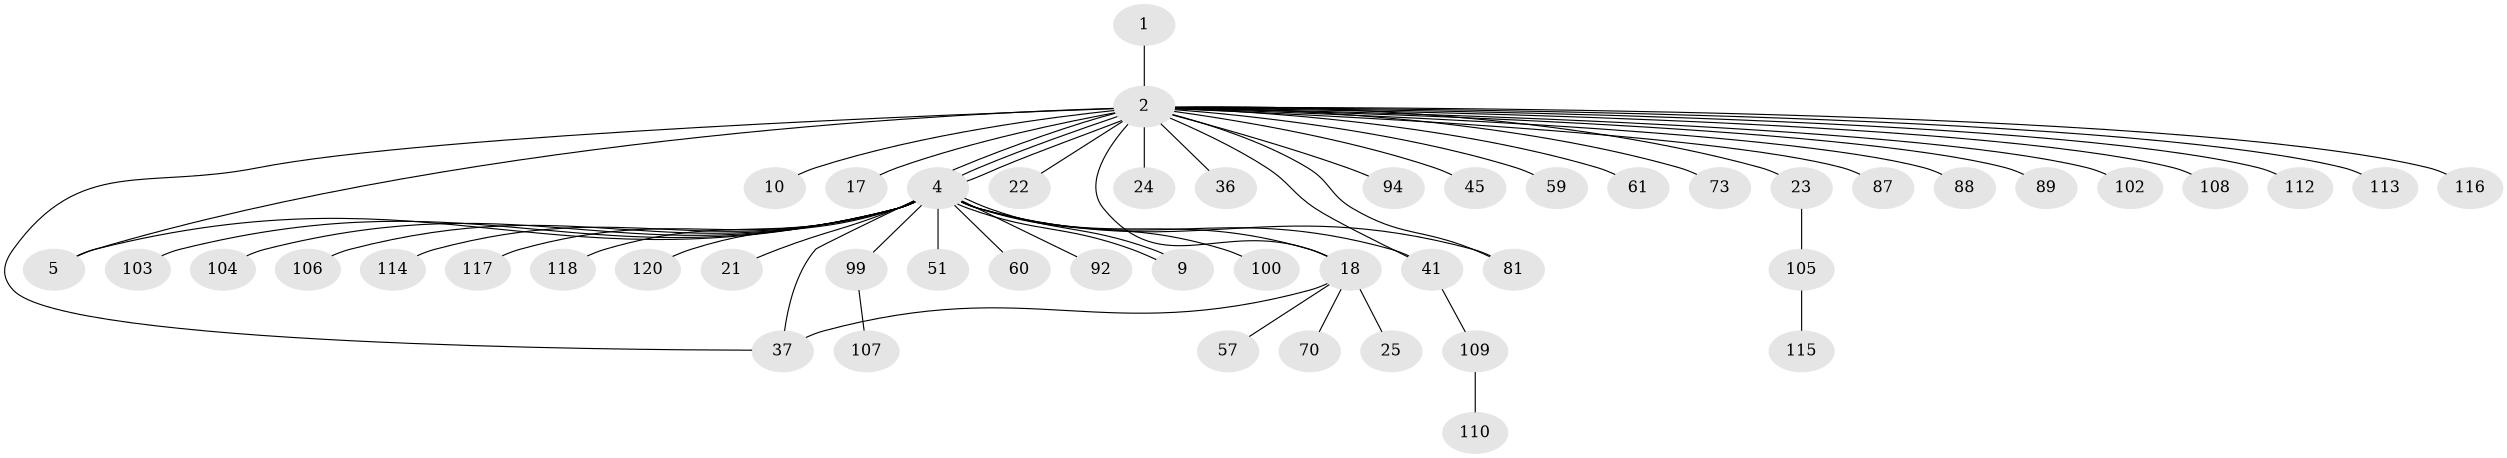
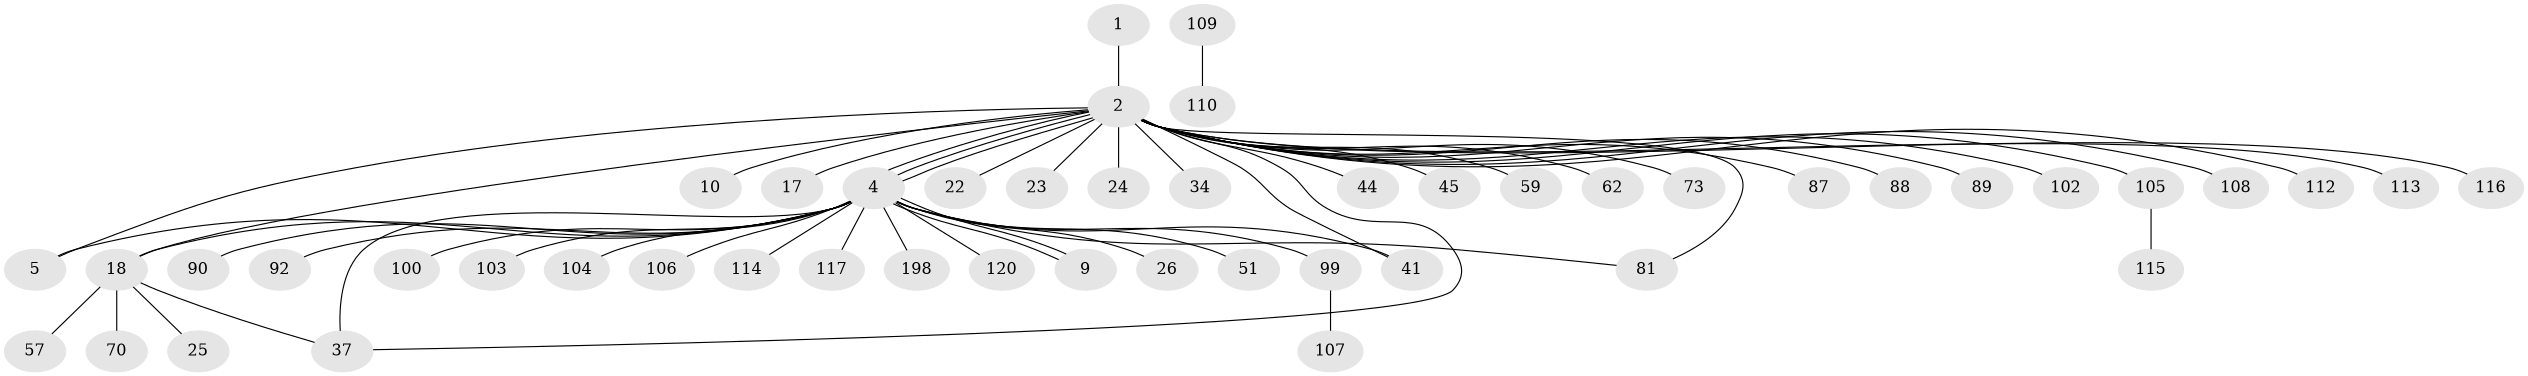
(1226, 188) -> (1200, 188)
(1394, 188) -> (1368, 188)
(1638, 188) -> (1613, 188)
(1802, 229) -> (1634, 148)
(563, 270) -> (917, 270)
(732, 270) -> (1167, 270)
(1020, 270) -> (198, 270)
(1454, 311) -> none
